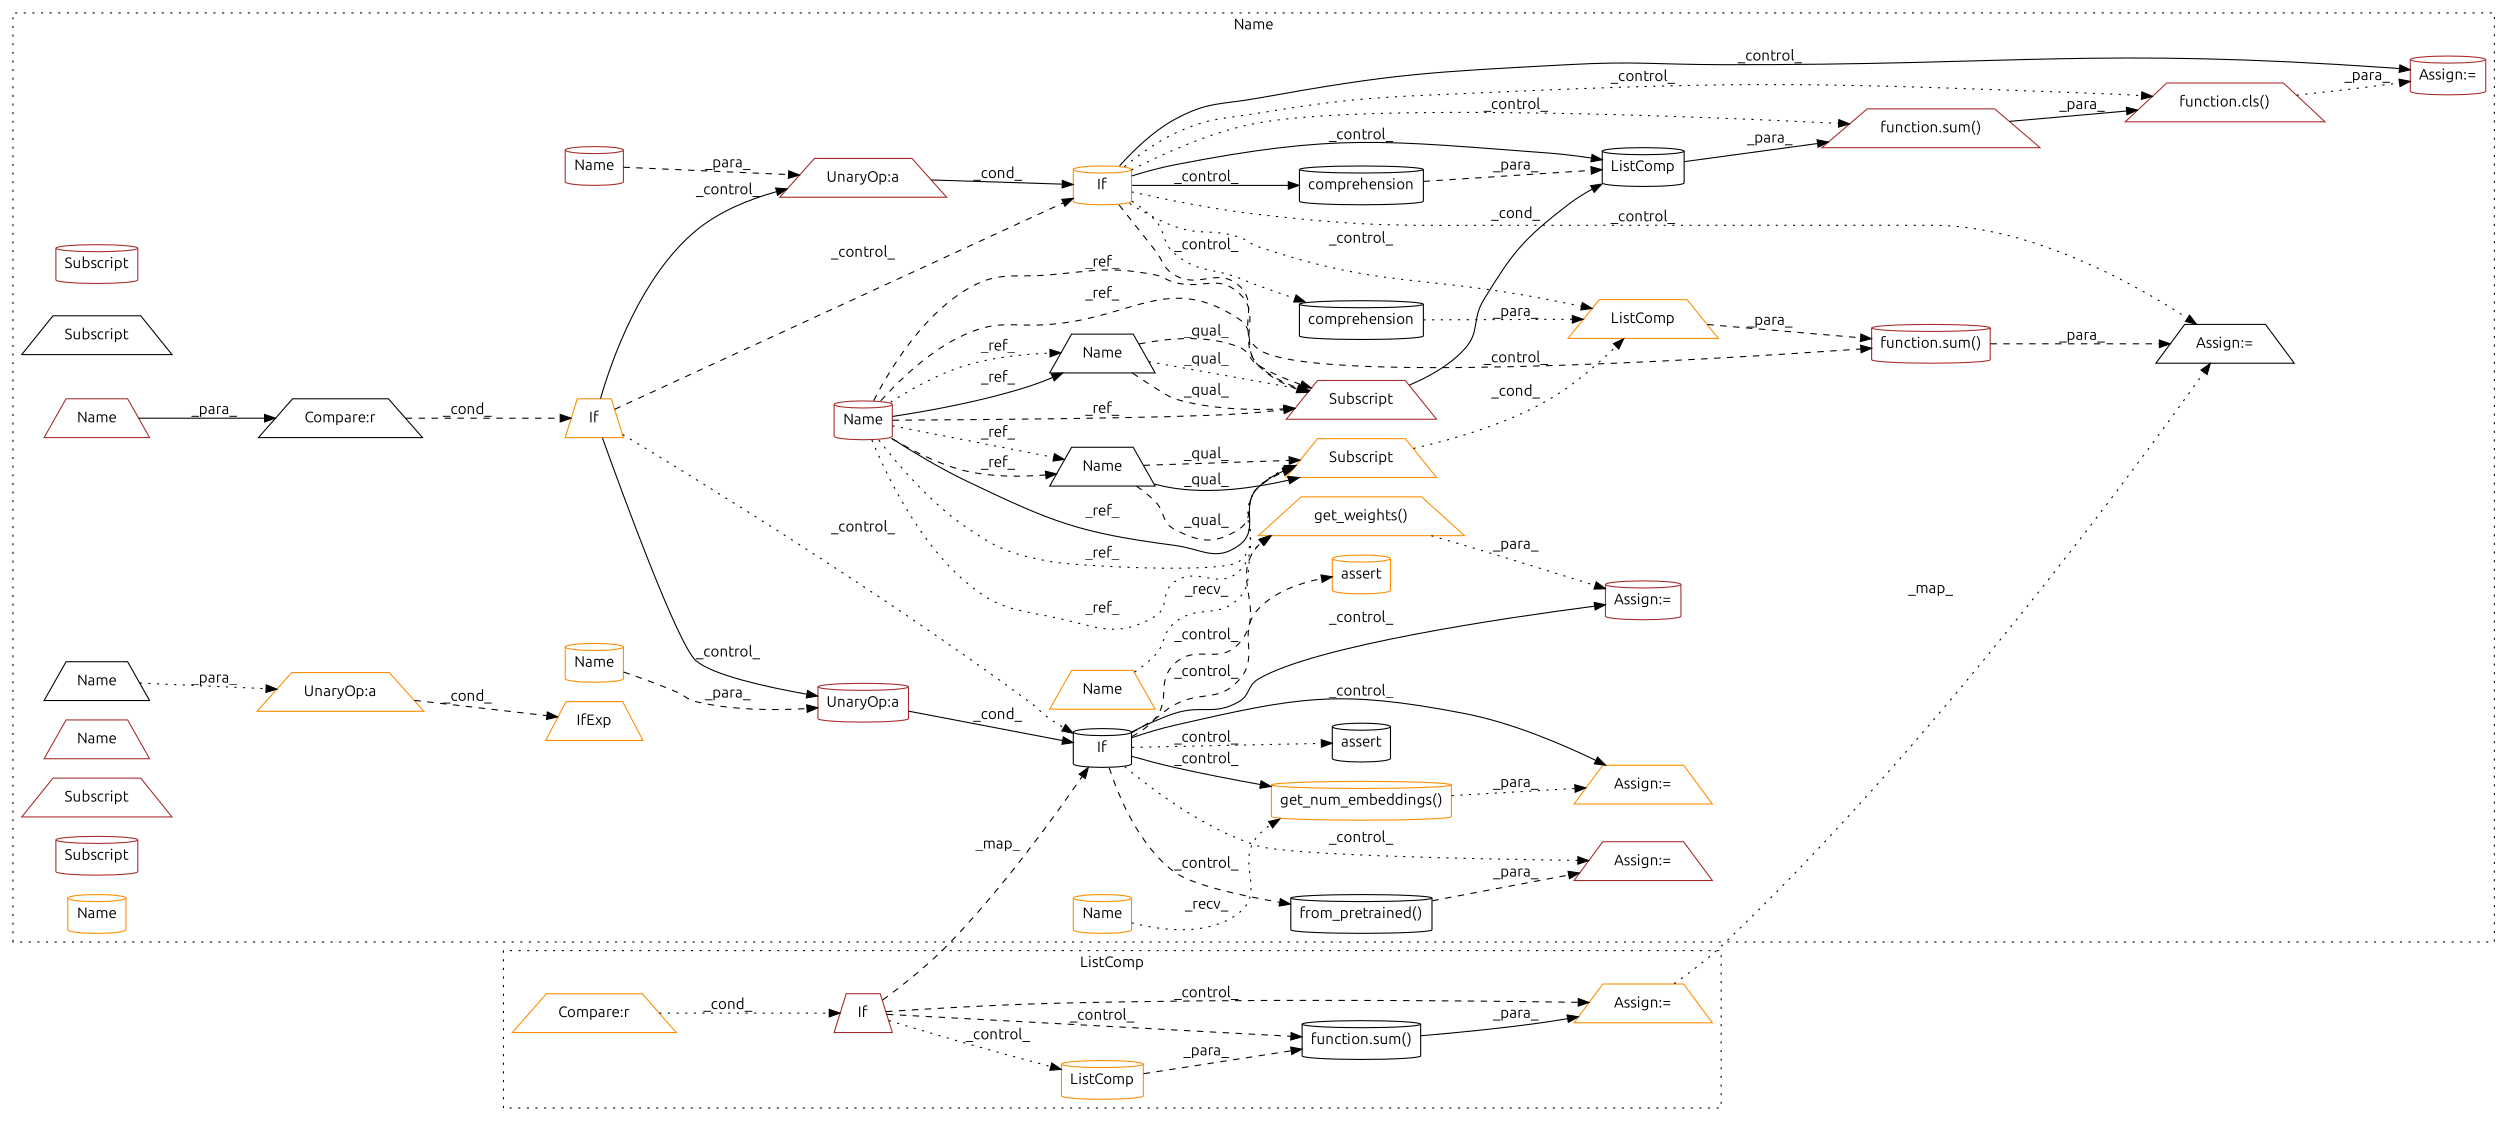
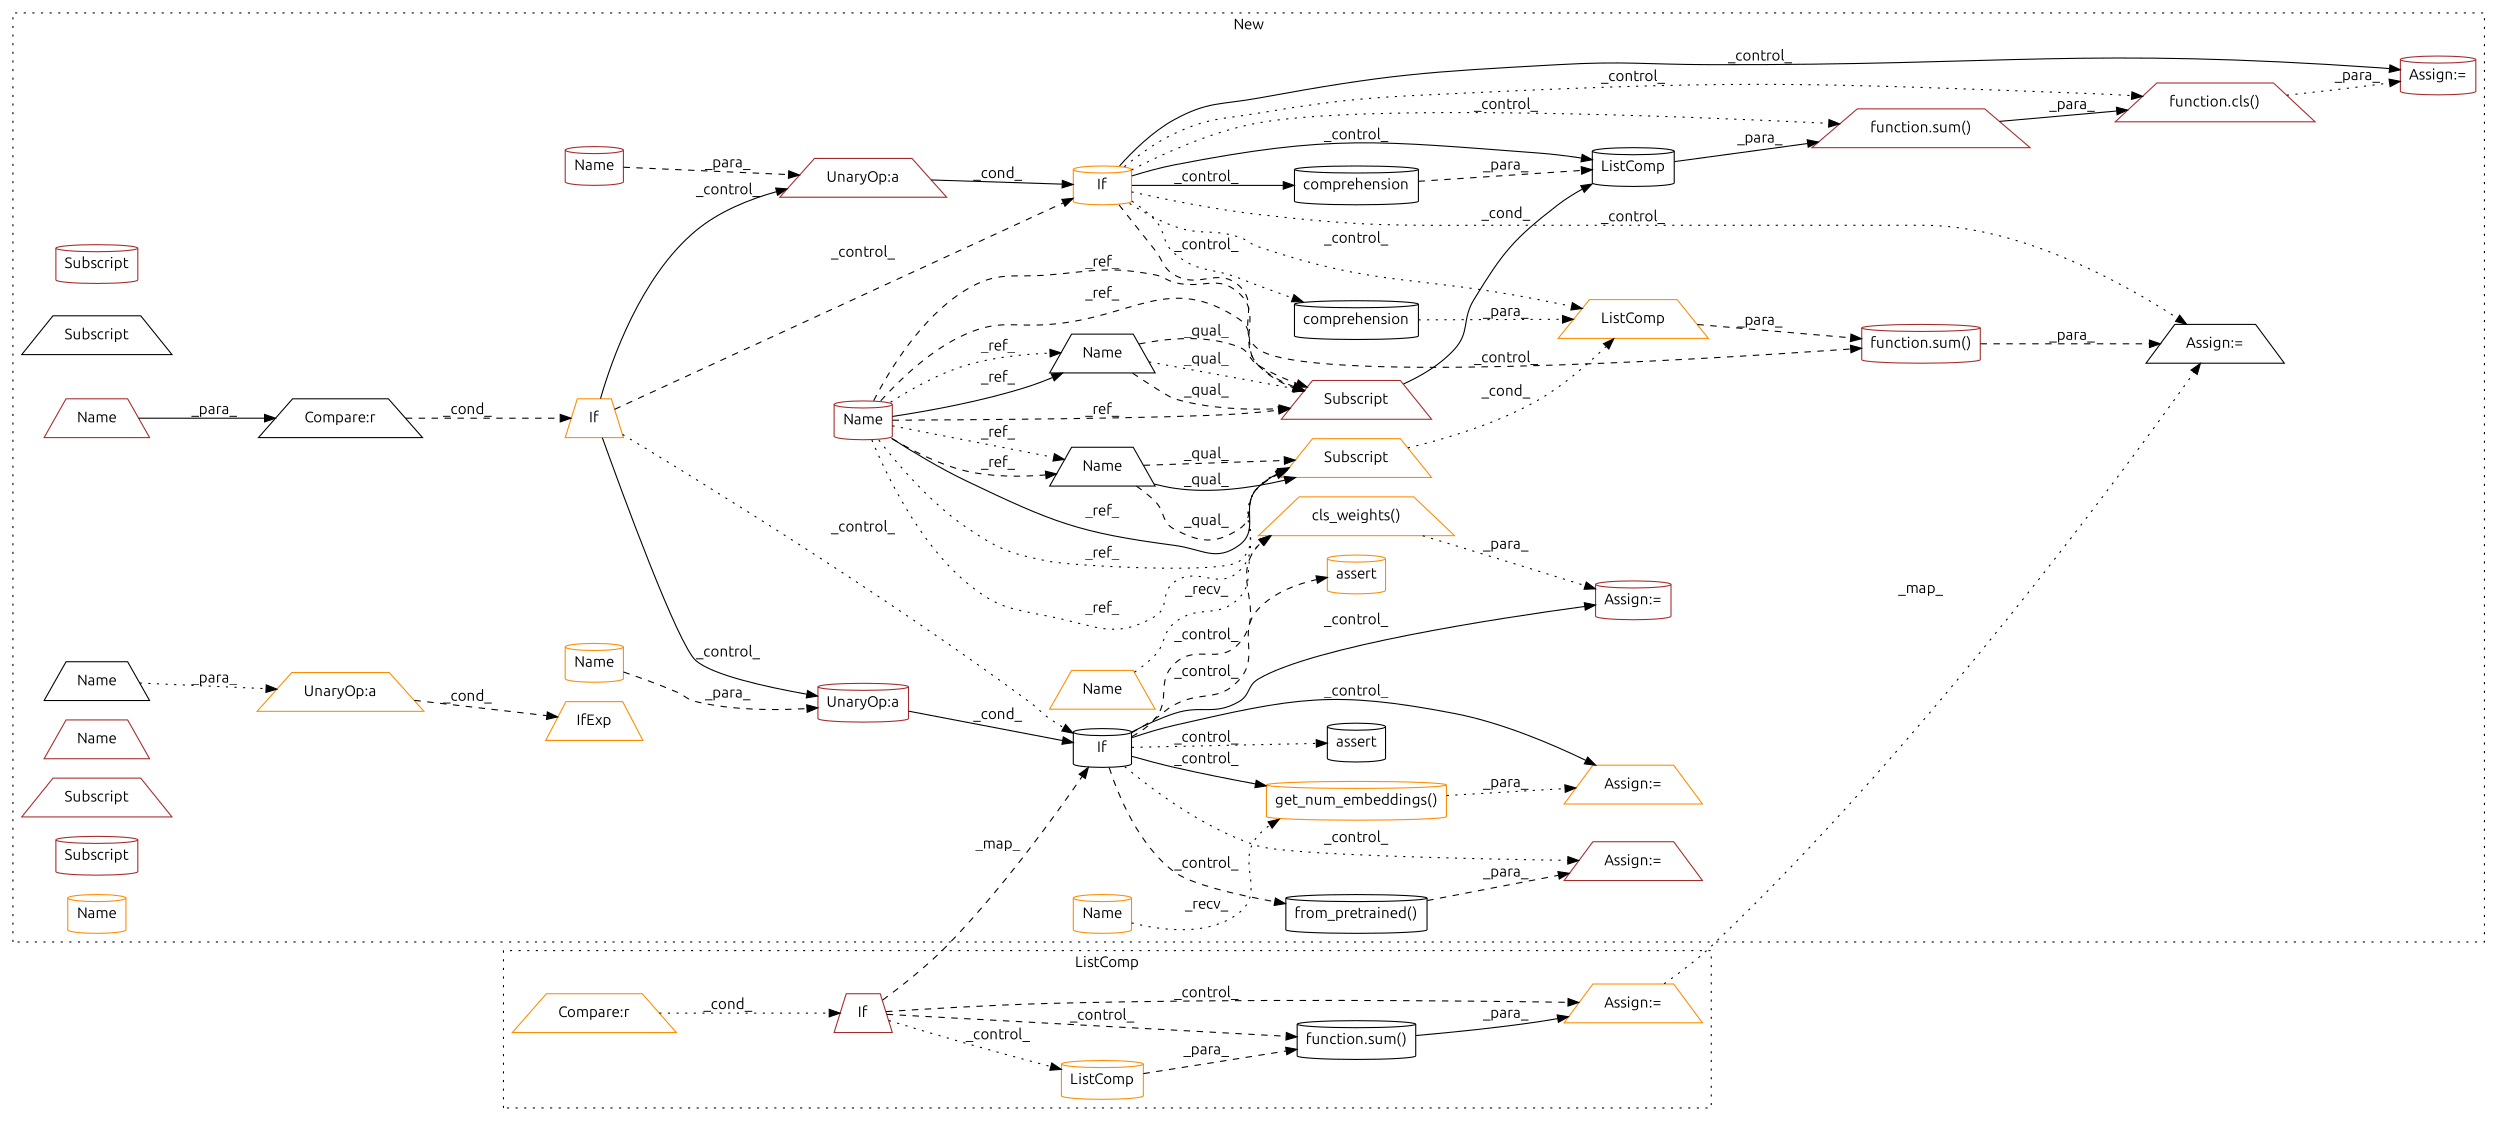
(1254, 25) -> (1249, 25)
(1361, 516) -> (1356, 516)
